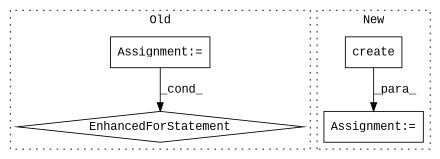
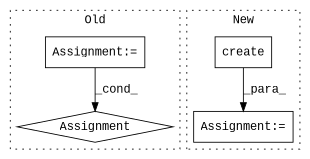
(160, 127) -> (95, 127)
